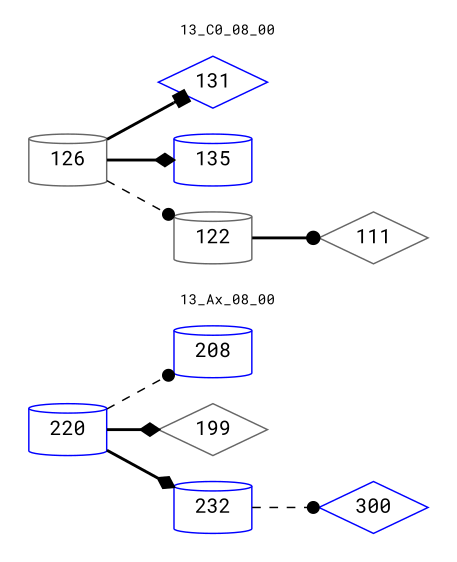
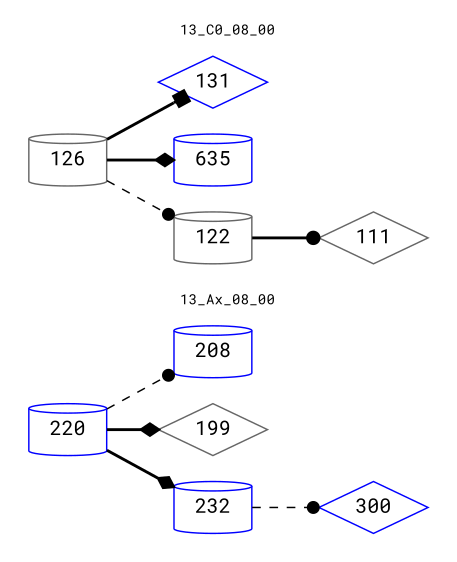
(213, 160) -> (213, 160)
